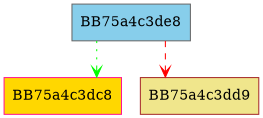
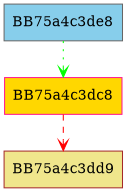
(165, 54) -> (63, 127)
